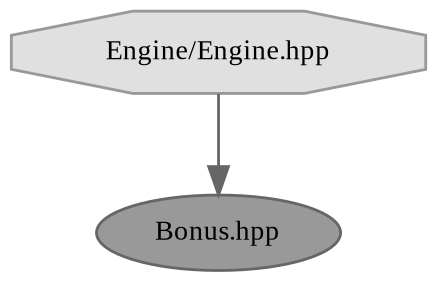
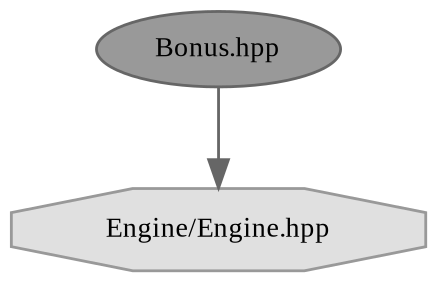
(219, 130) -> (219, 123)
